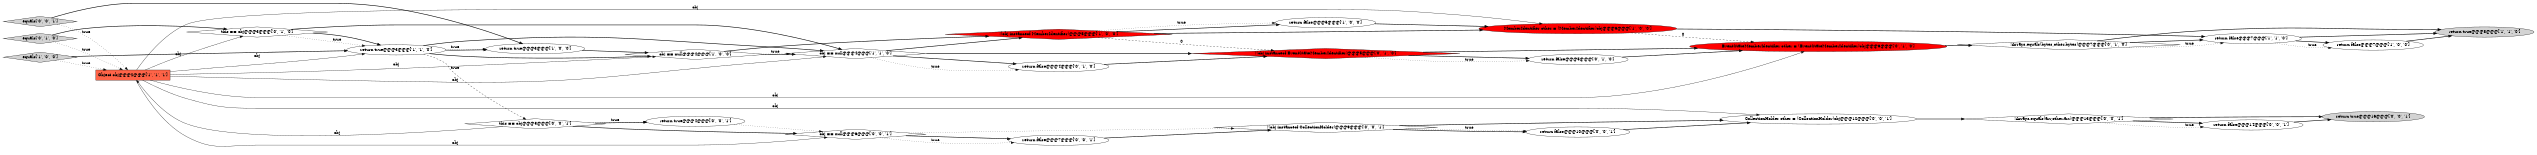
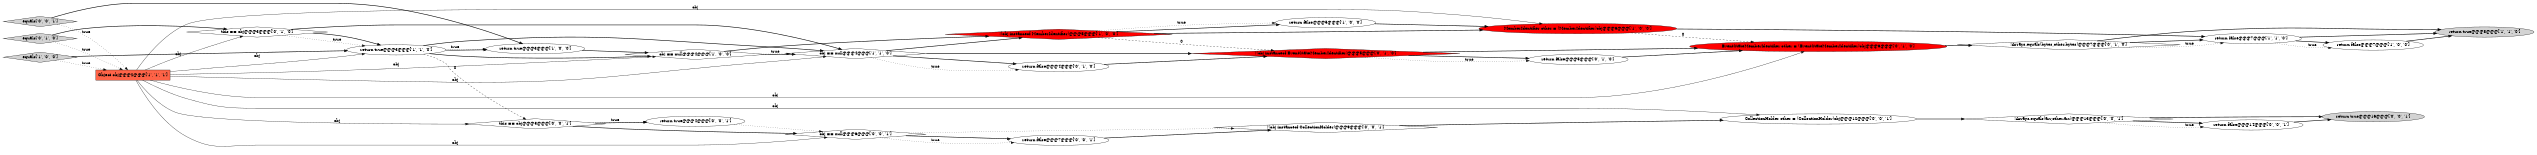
(455, 68) -> (455, 68)
(1578, 132) -> none
(312, 136) -> (295, 122)
